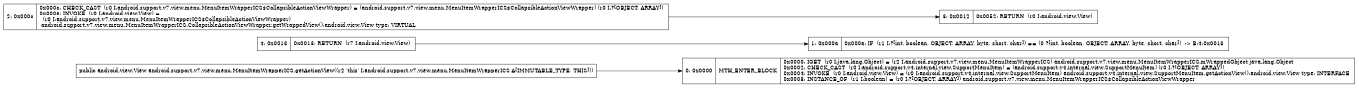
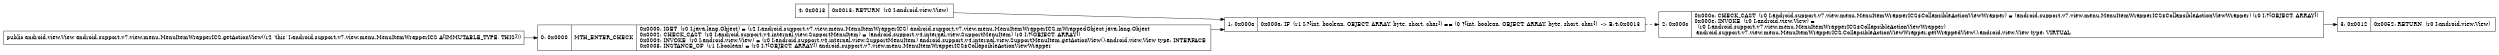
none -> (1650, 25)
none -> (1216, 30)
(353, 44) -> (891, 11)
(748, 71) -> (604, 38)
